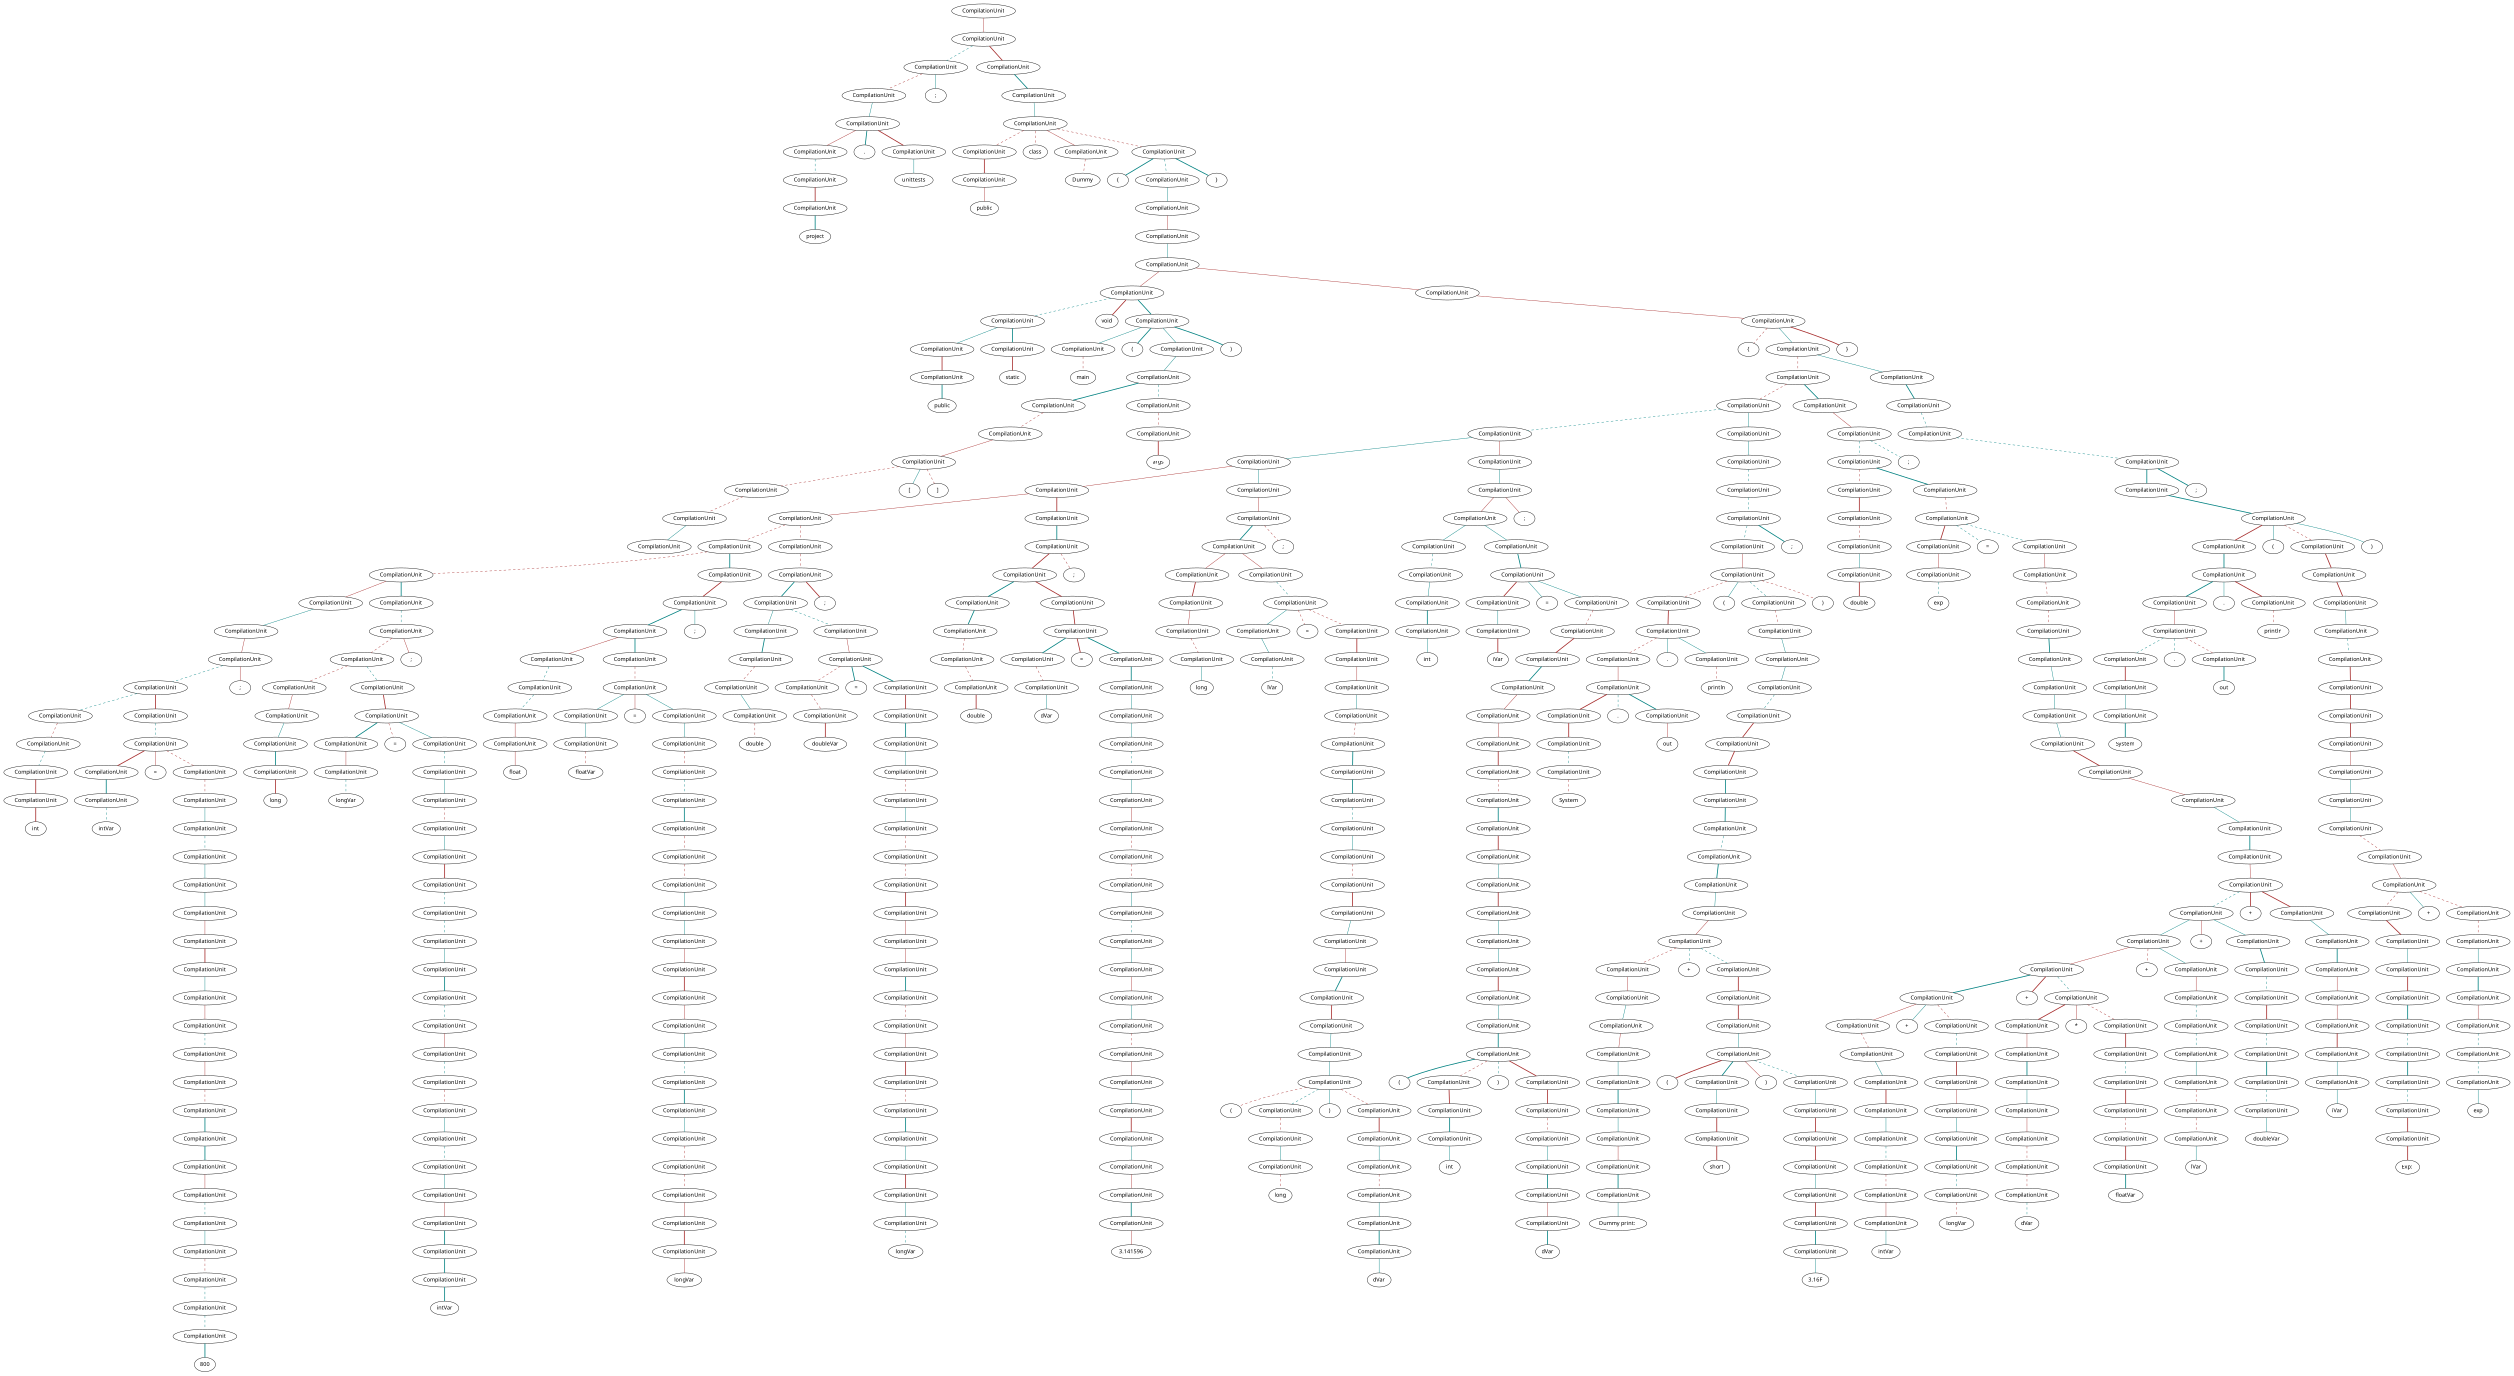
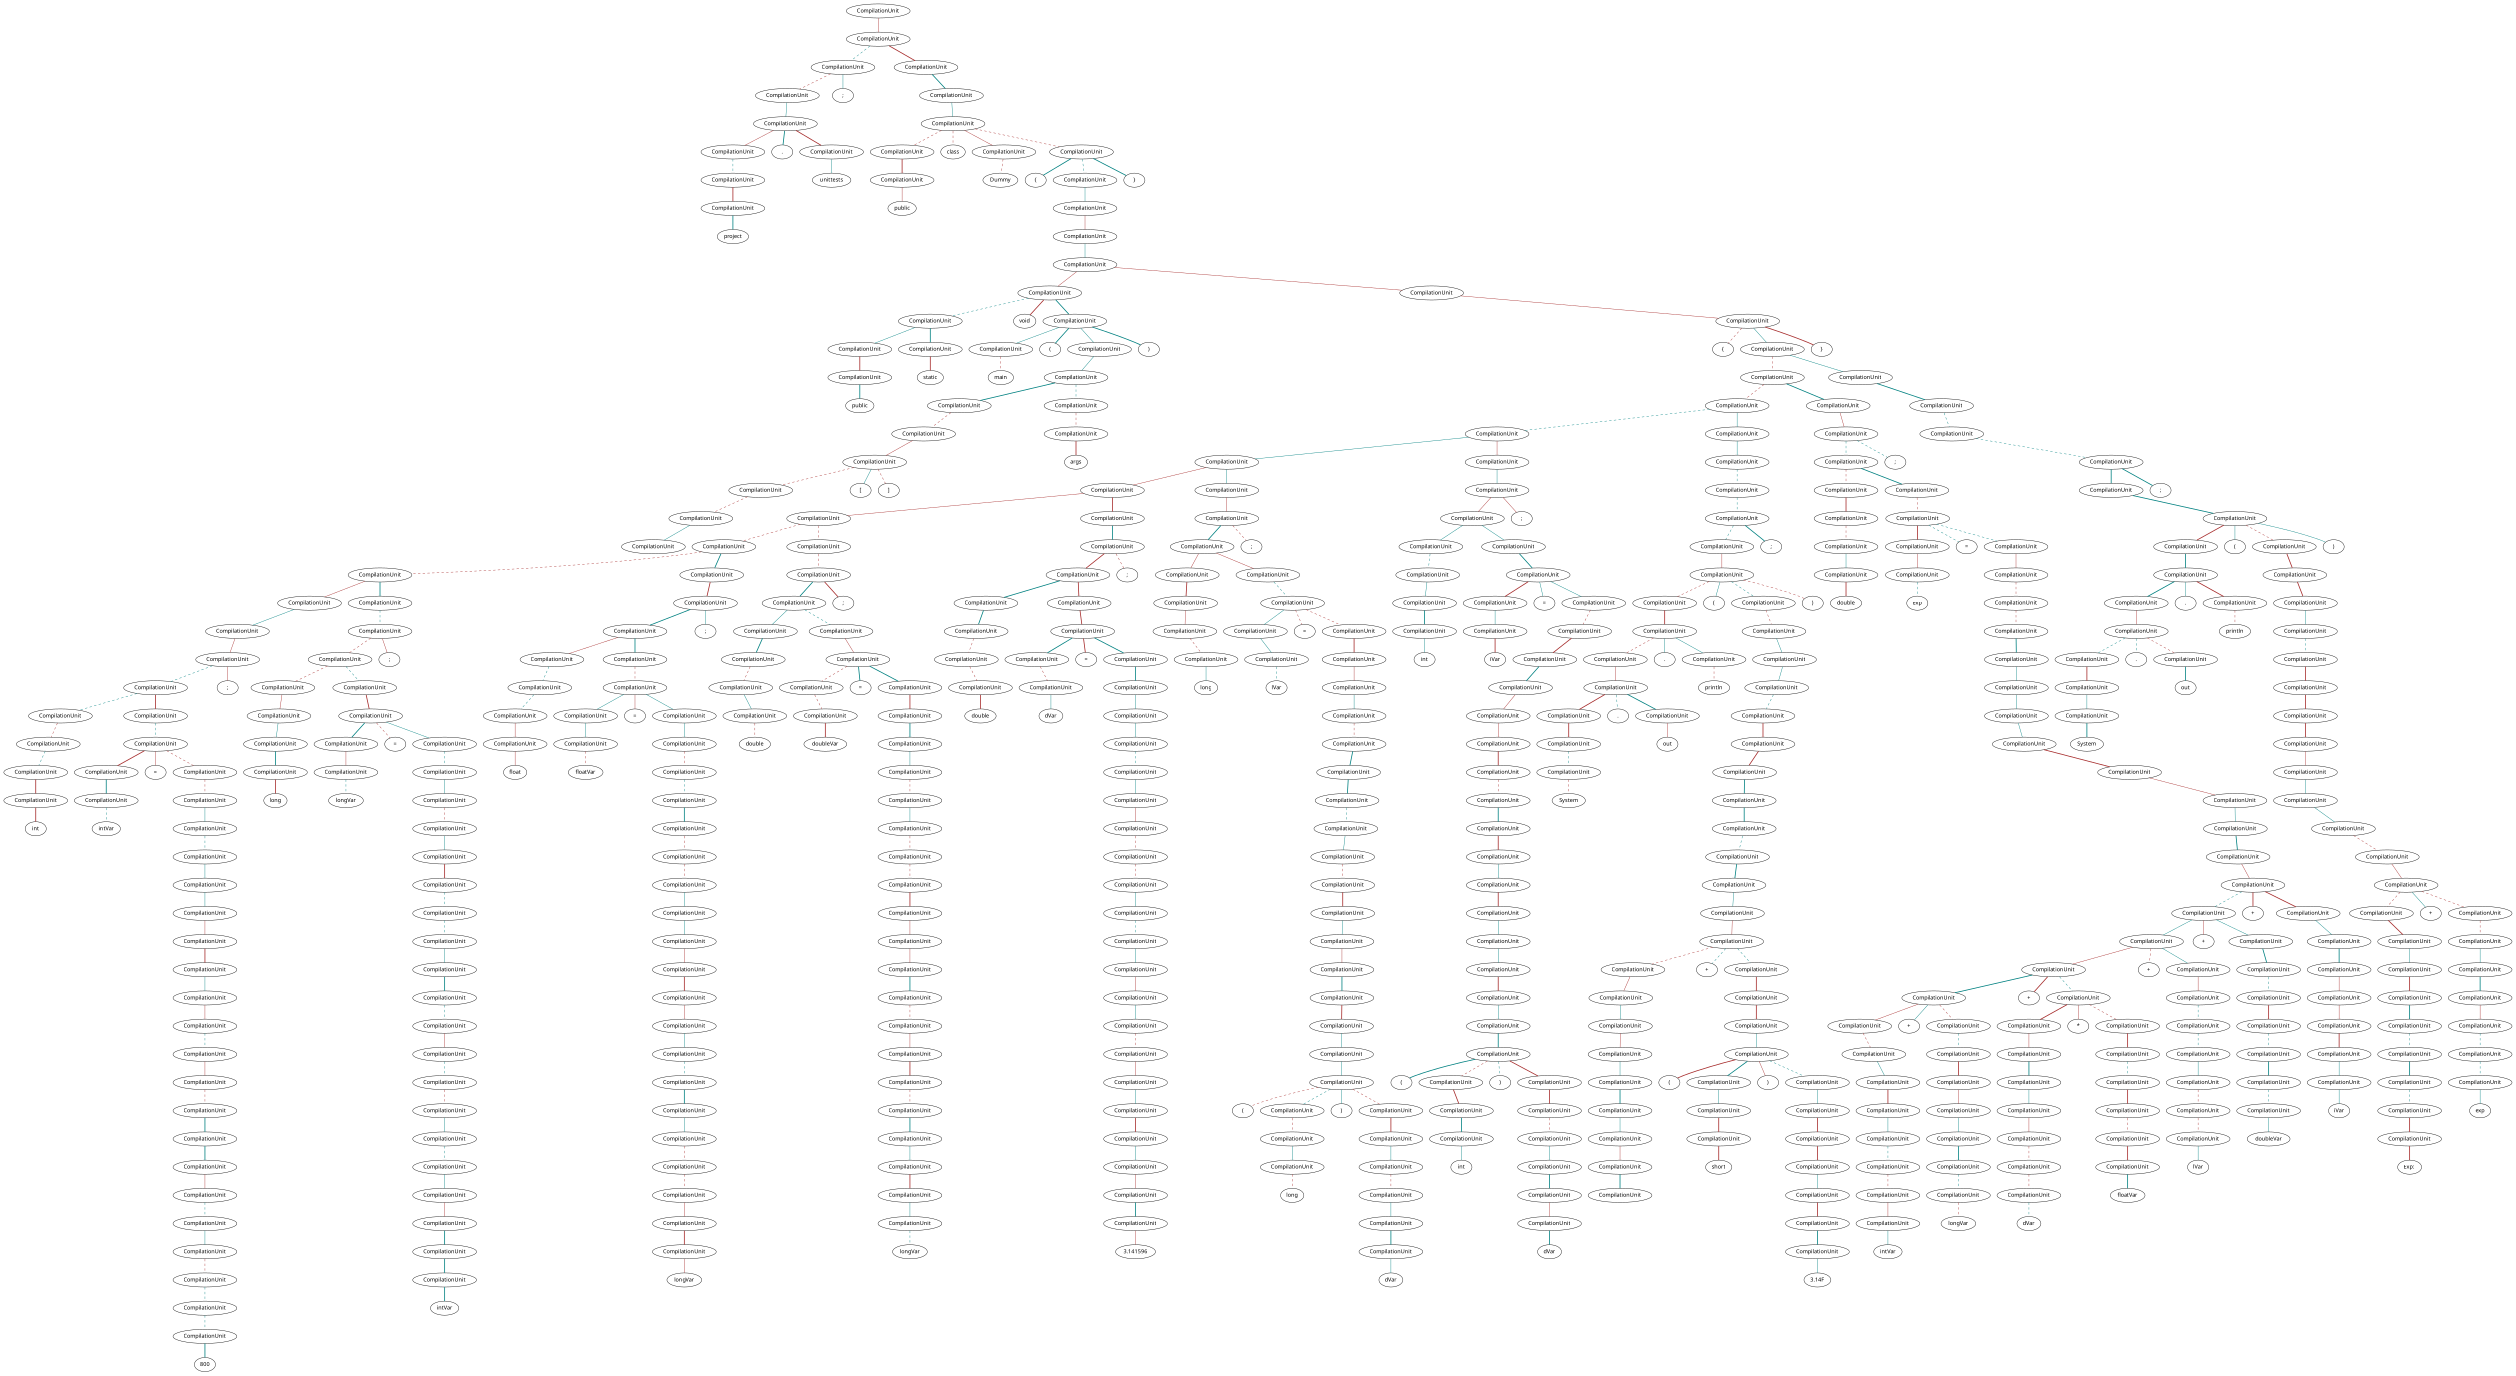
(1618, 1224) -> none
(1815, 1280) -> (1817, 1280)
